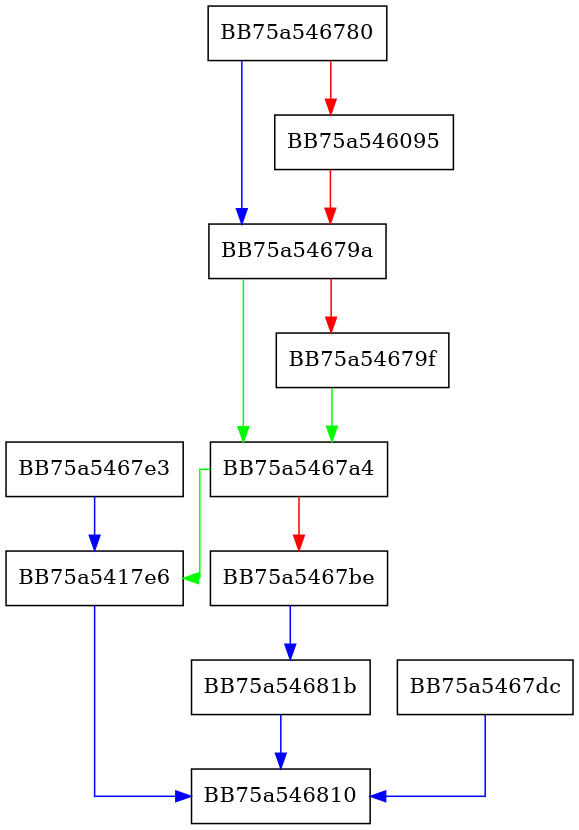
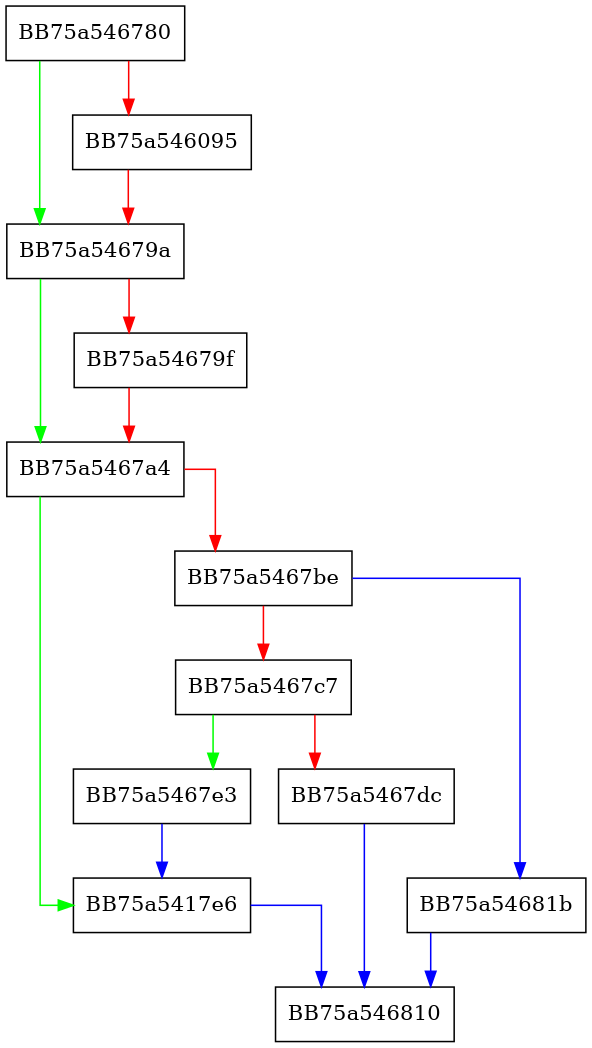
(242, 135) -> (40, 135)
(332, 407) -> (129, 407)
none -> (263, 687)
